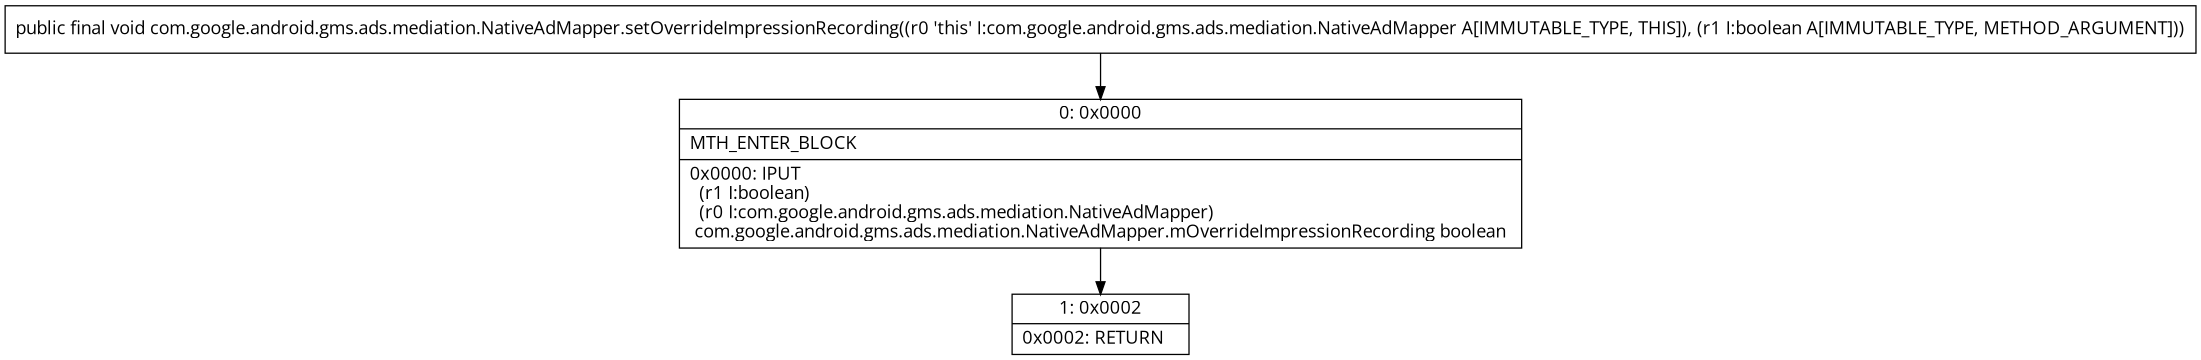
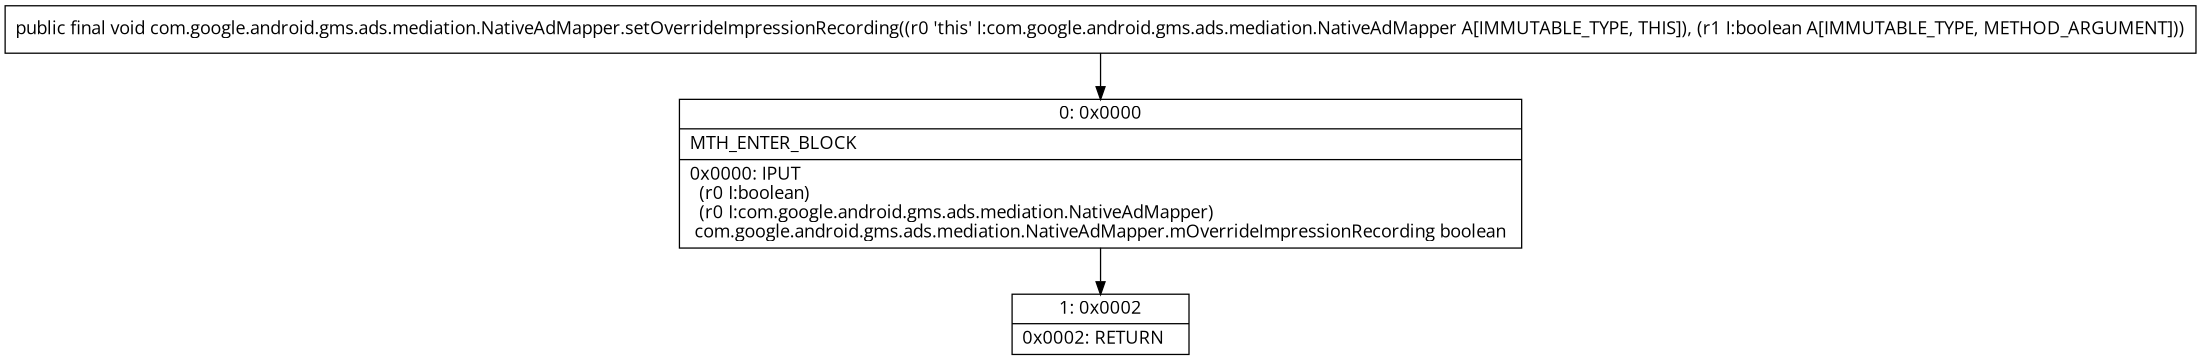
(750, 194) -> (750, 194)
